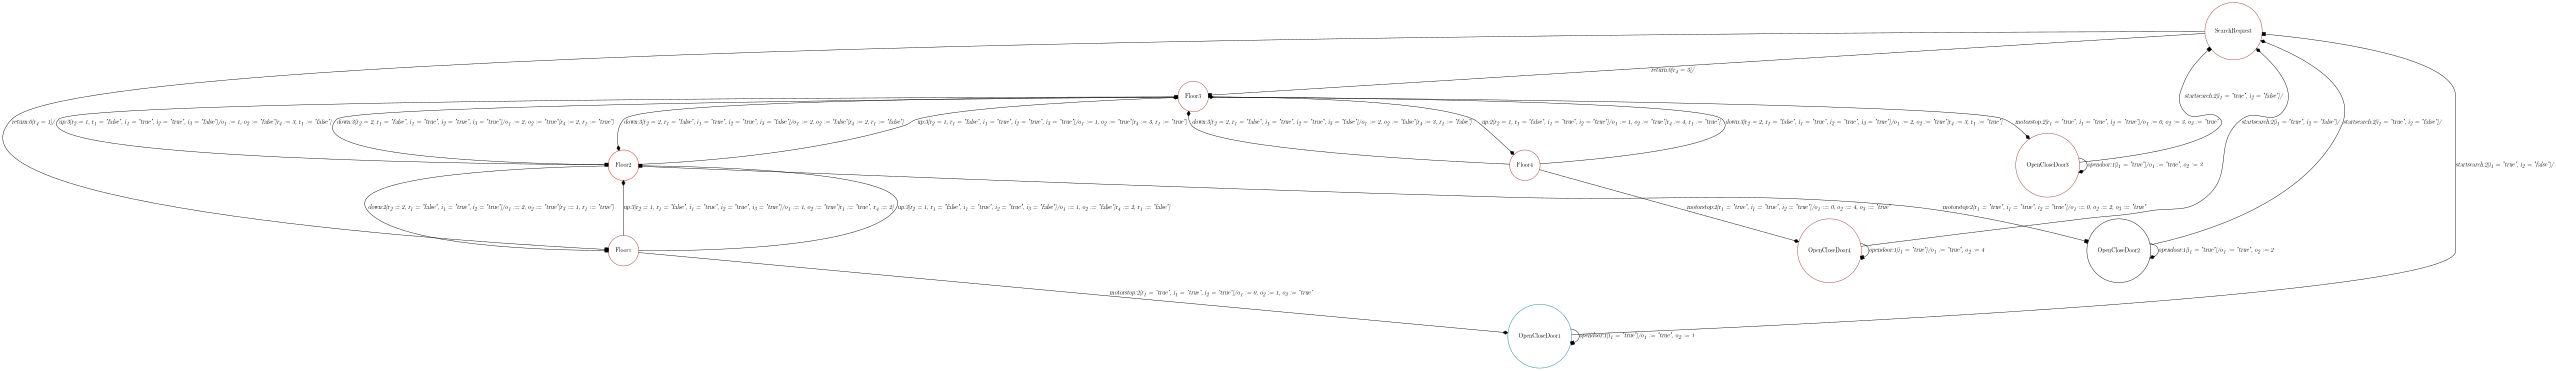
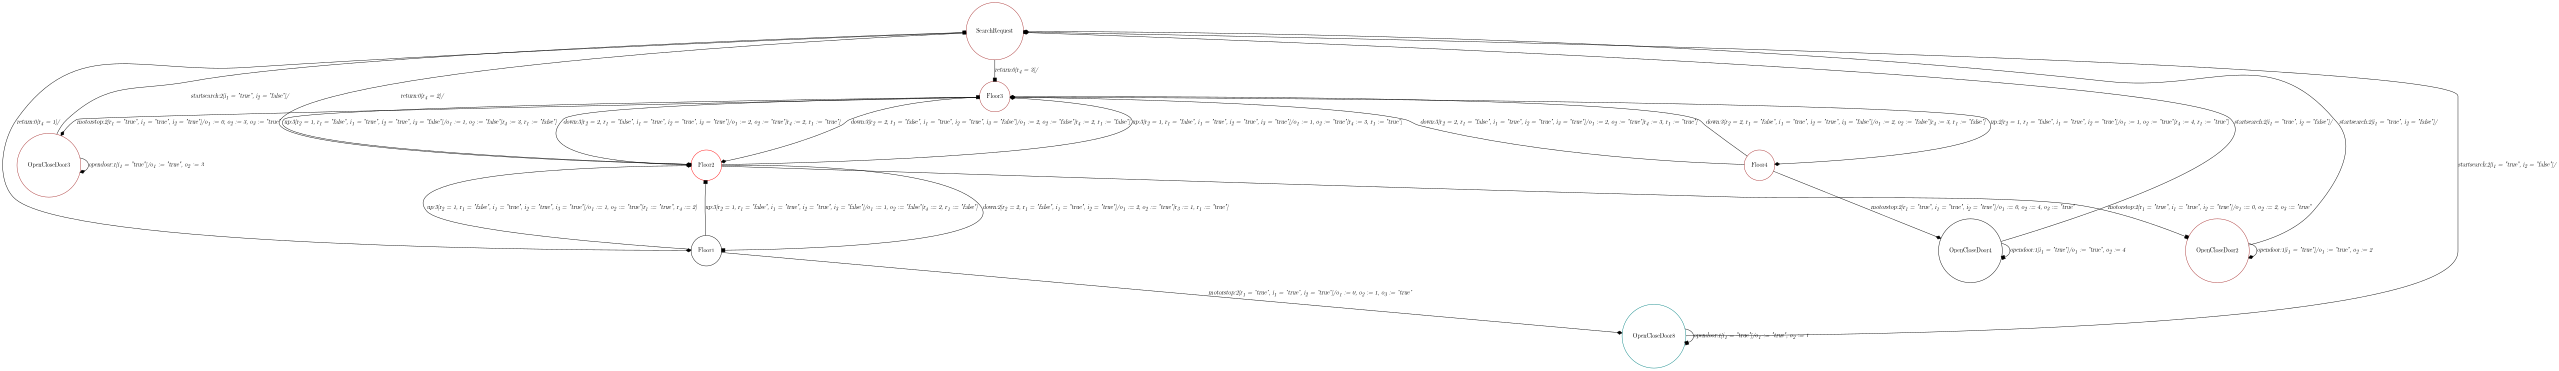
(785, 52) -> (102, 66)
none -> (414, 81)
(623, 251) -> (706, 251)
(1829, 251) -> (1970, 251)
(2119, 251) -> (2217, 251)
(1540, 336) -> (1654, 336)
